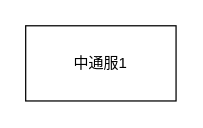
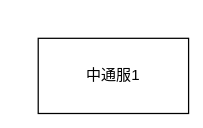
(101, 63) -> (113, 76)
